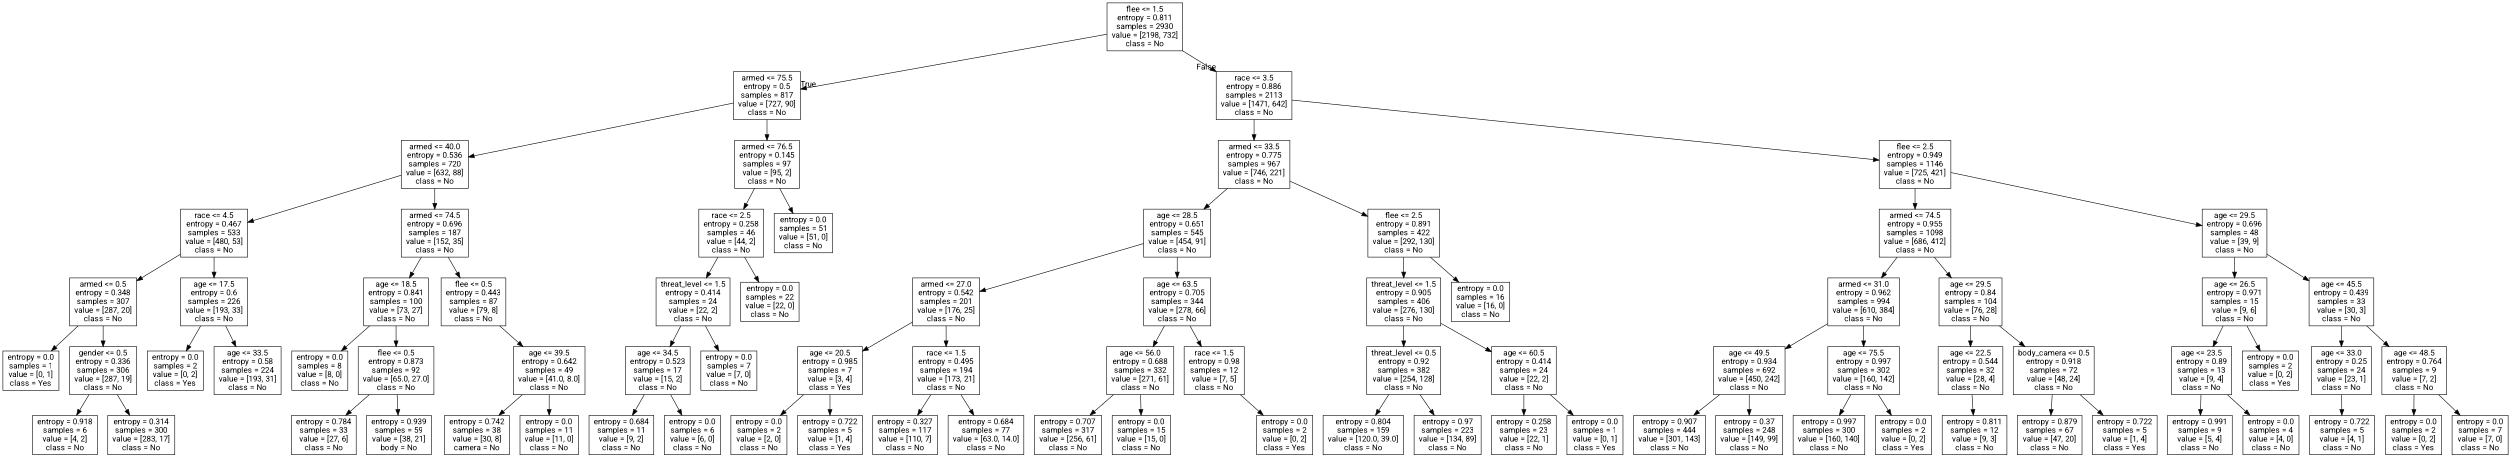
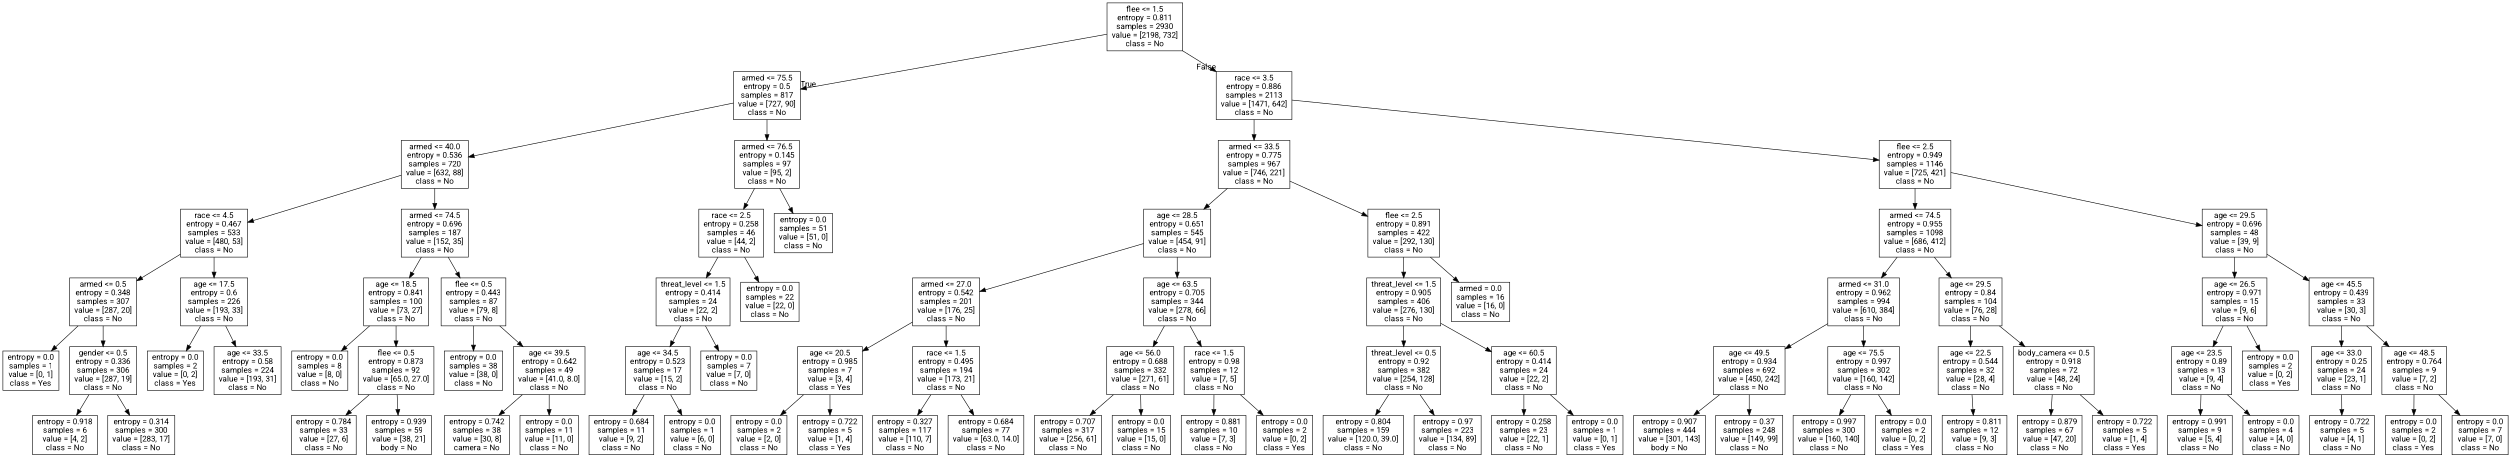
(1481, 302) -> (1481, 302)
none -> (473, 371)
(692, 435) -> (692, 435)
none -> (1214, 435)
(1669, 435) -> (1669, 435)
